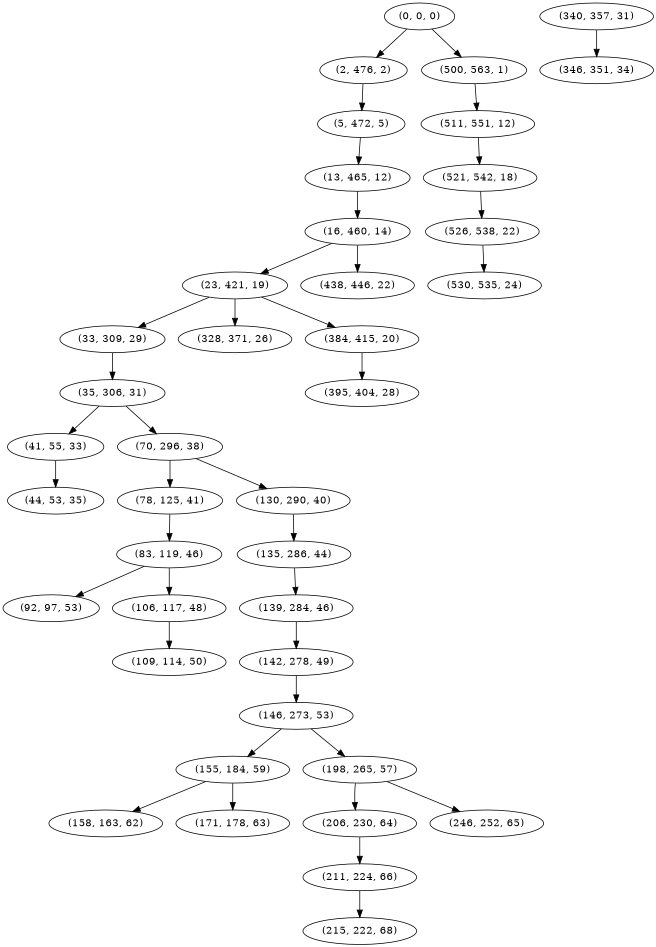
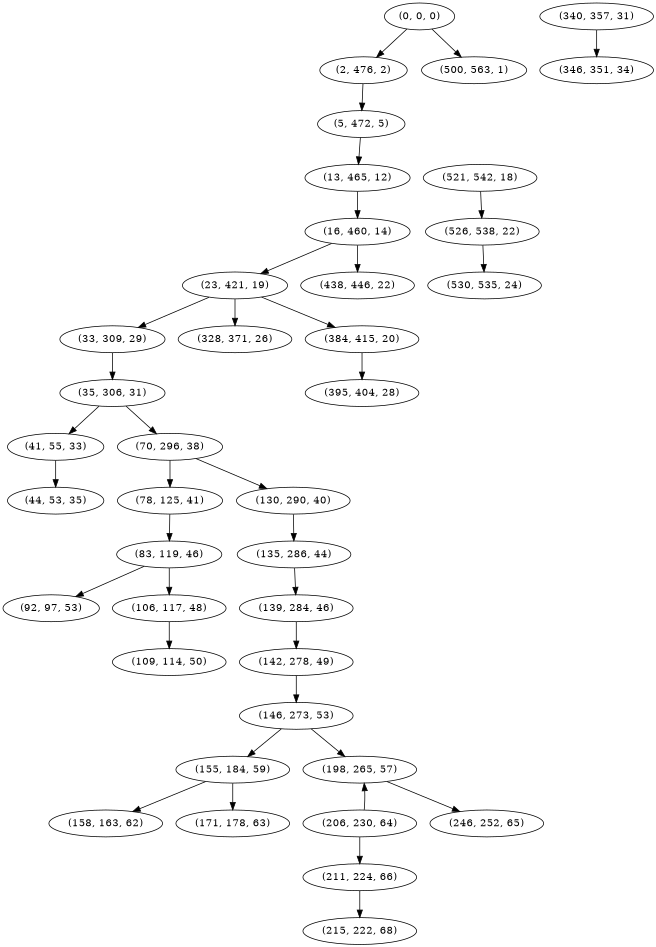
(478, 124) -> none
(355, 793) -> (365, 800)
